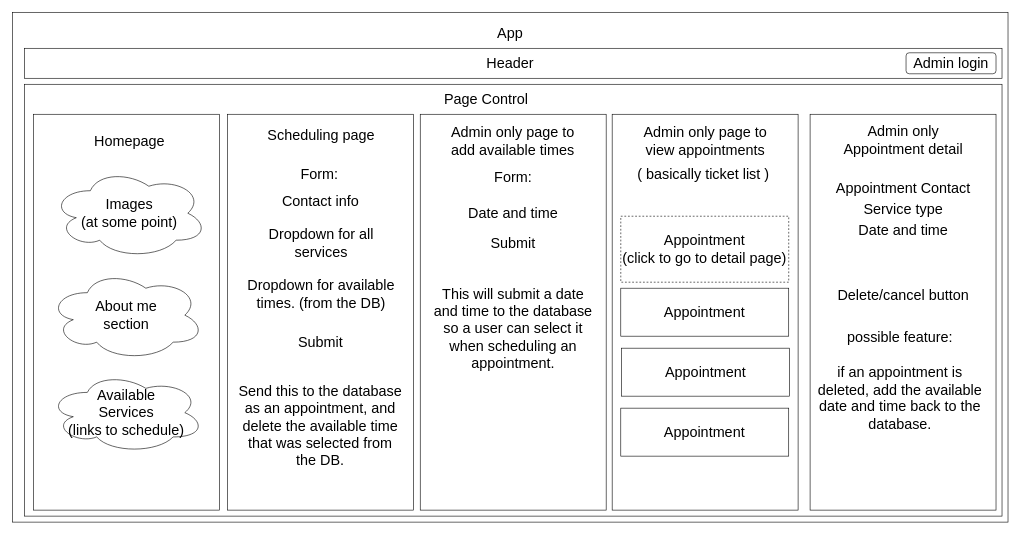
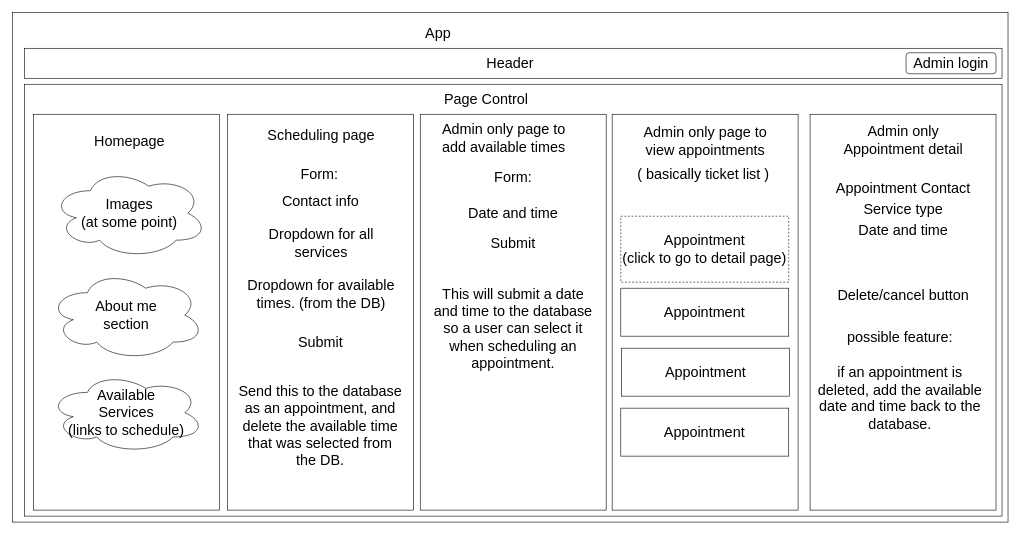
(510, 33) -> (438, 33)
(513, 141) -> (504, 138)
